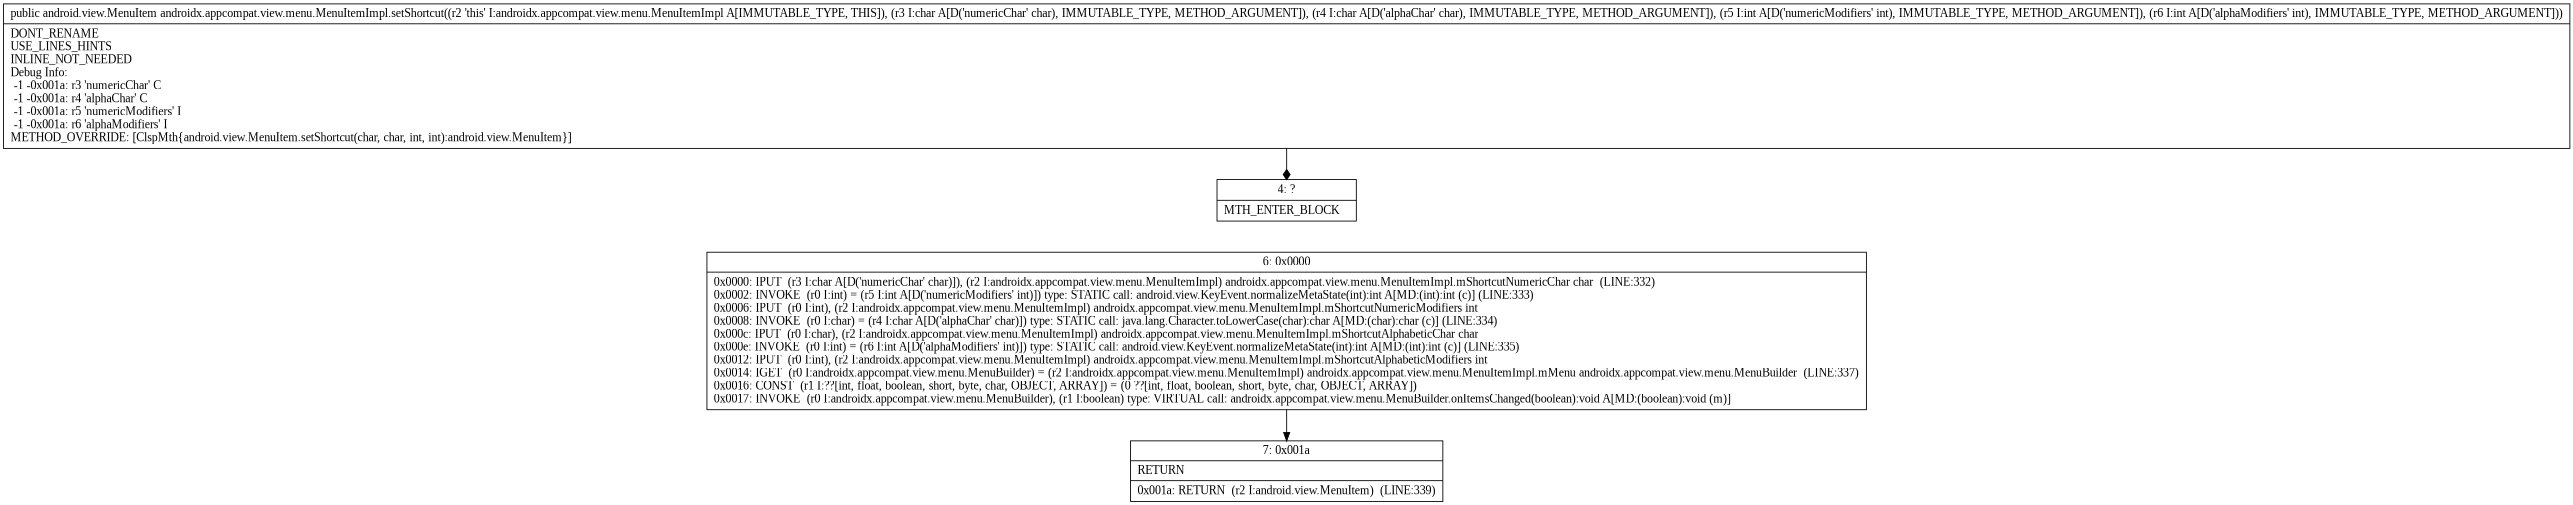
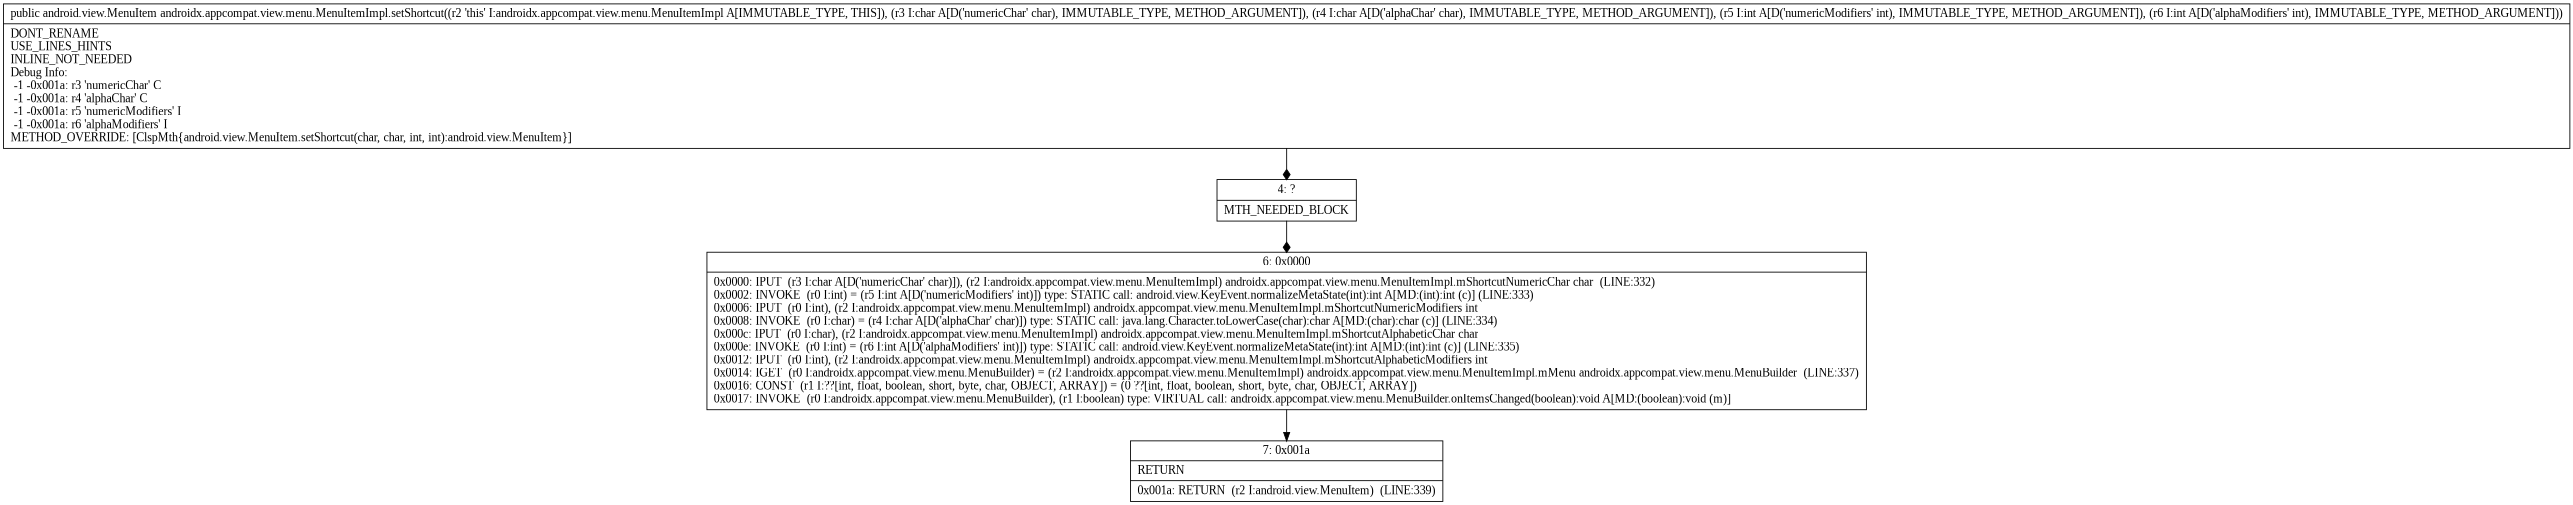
(1282, 210) -> (1287, 210)
none -> (1287, 231)
